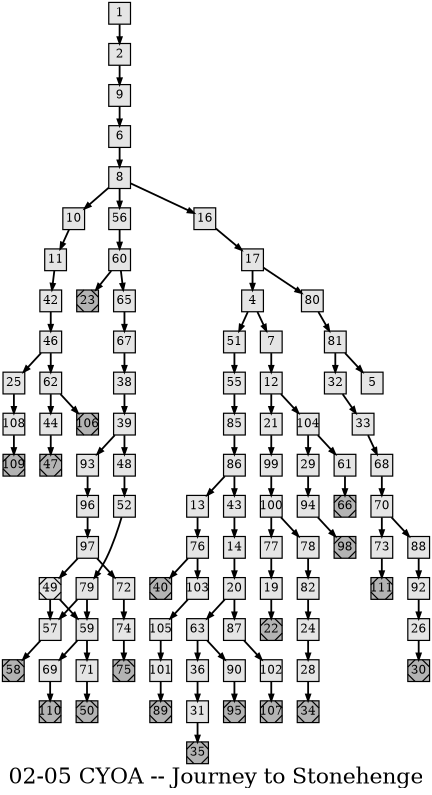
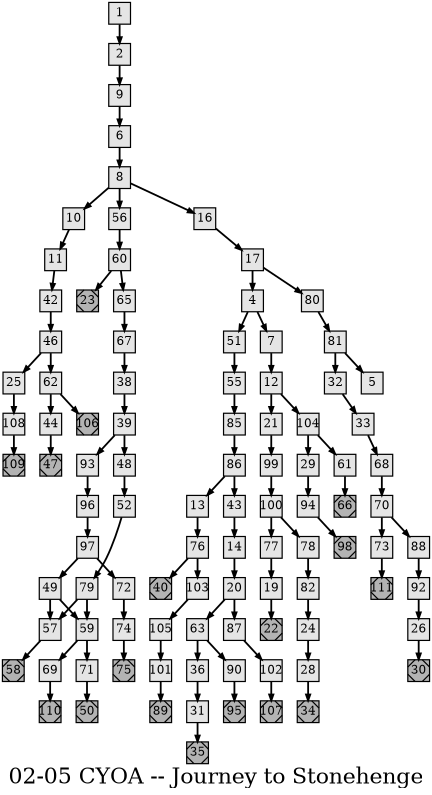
(50, 588) -> (50, 588)
